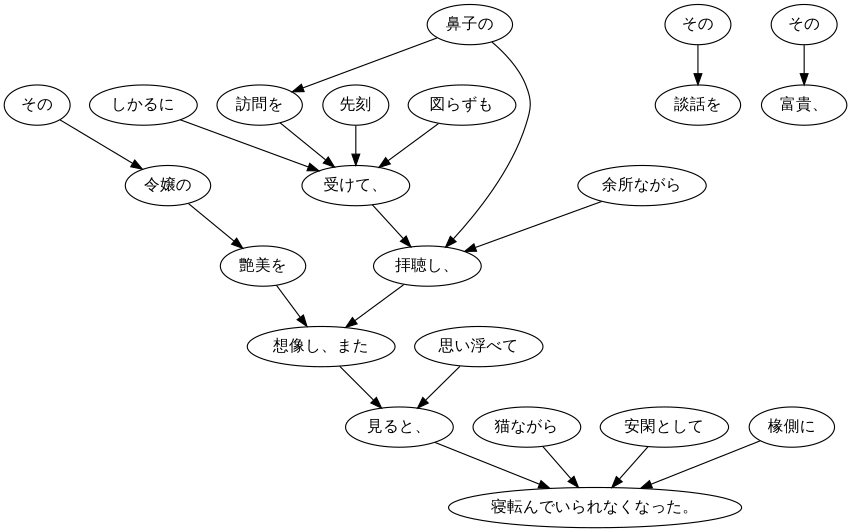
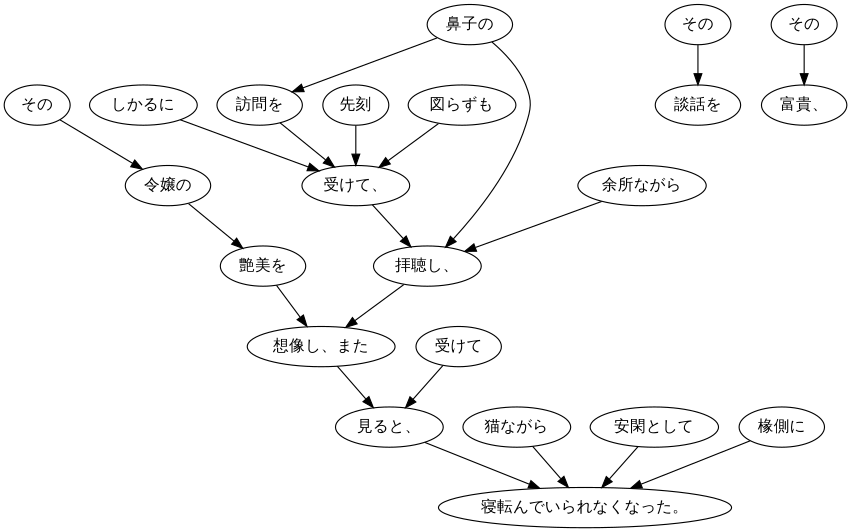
(479, 347) -> (459, 347)
